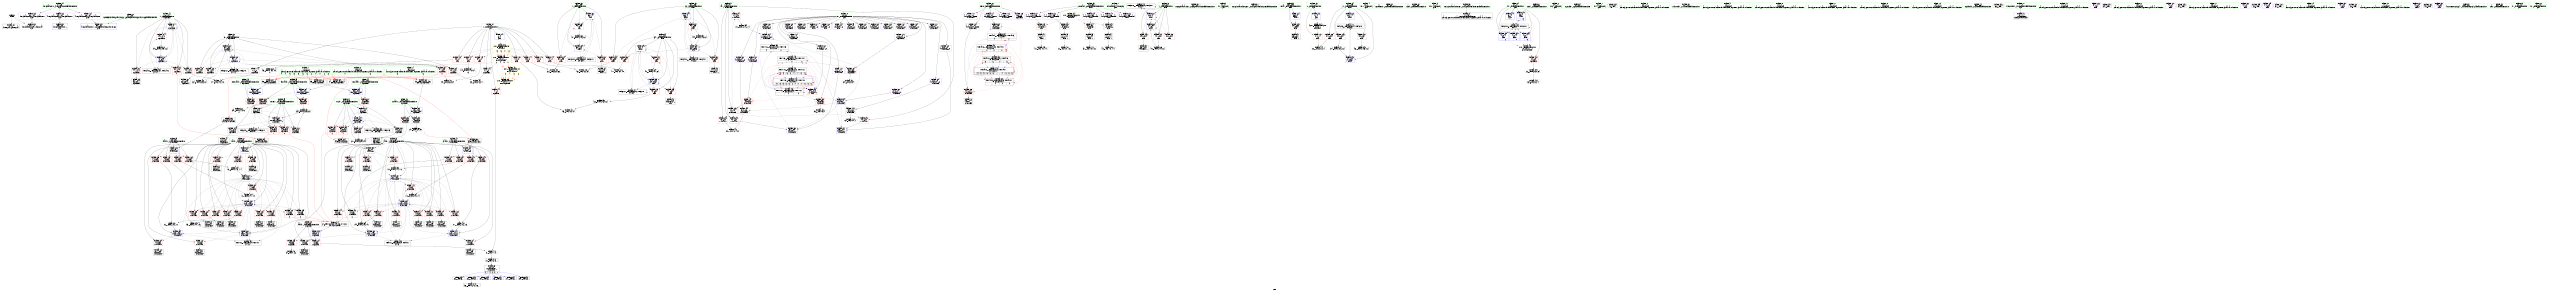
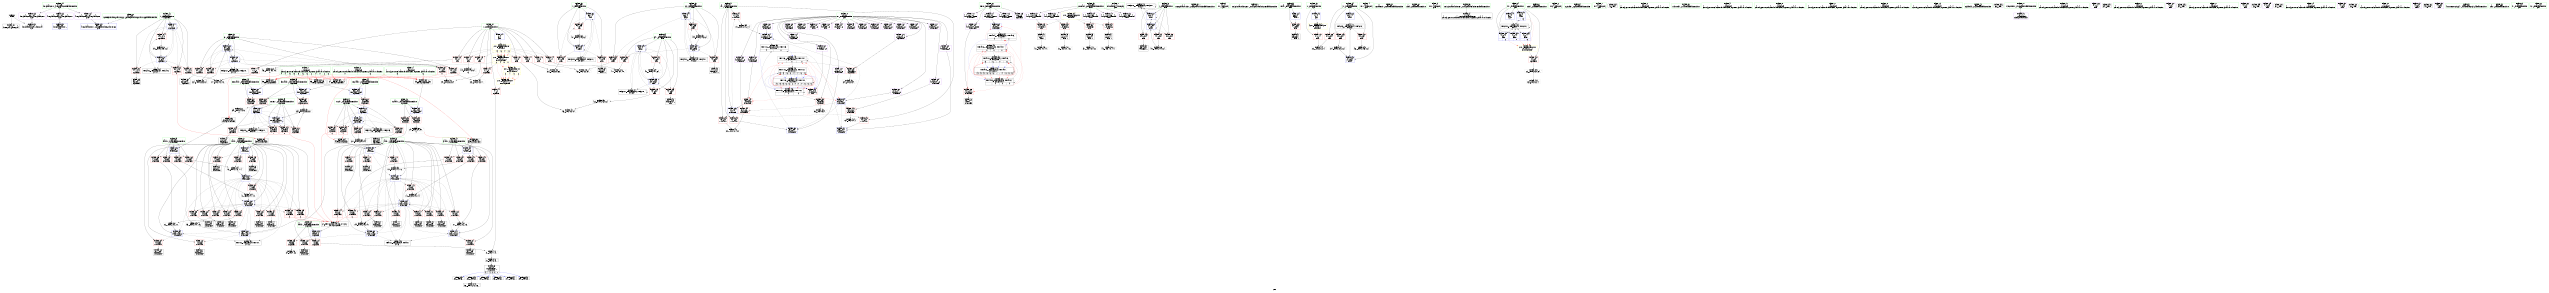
(303, 103) -> (303, 103)
